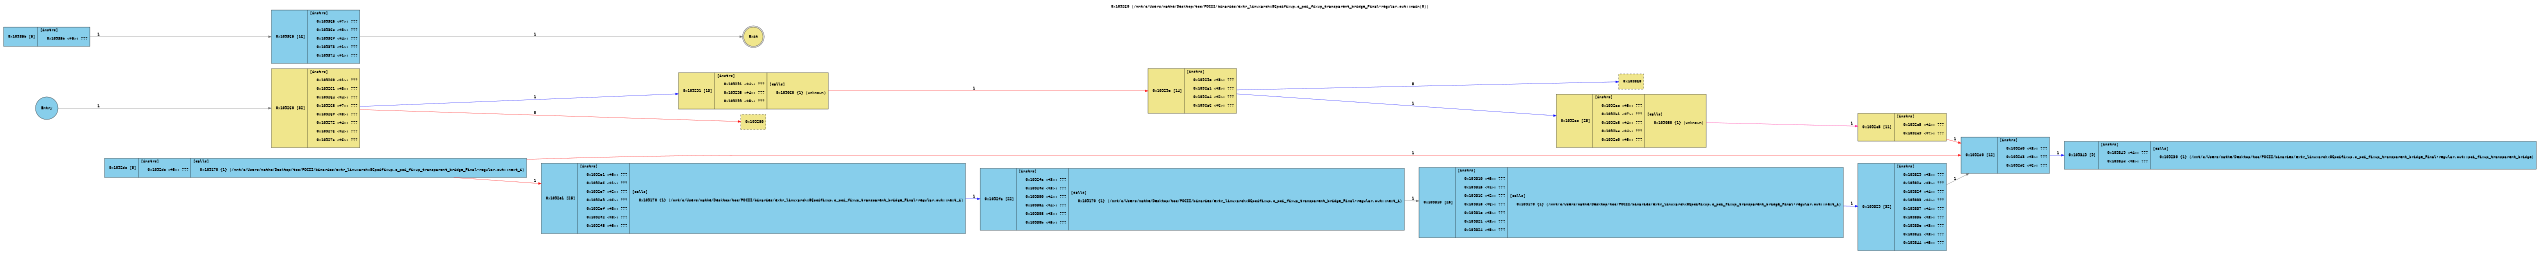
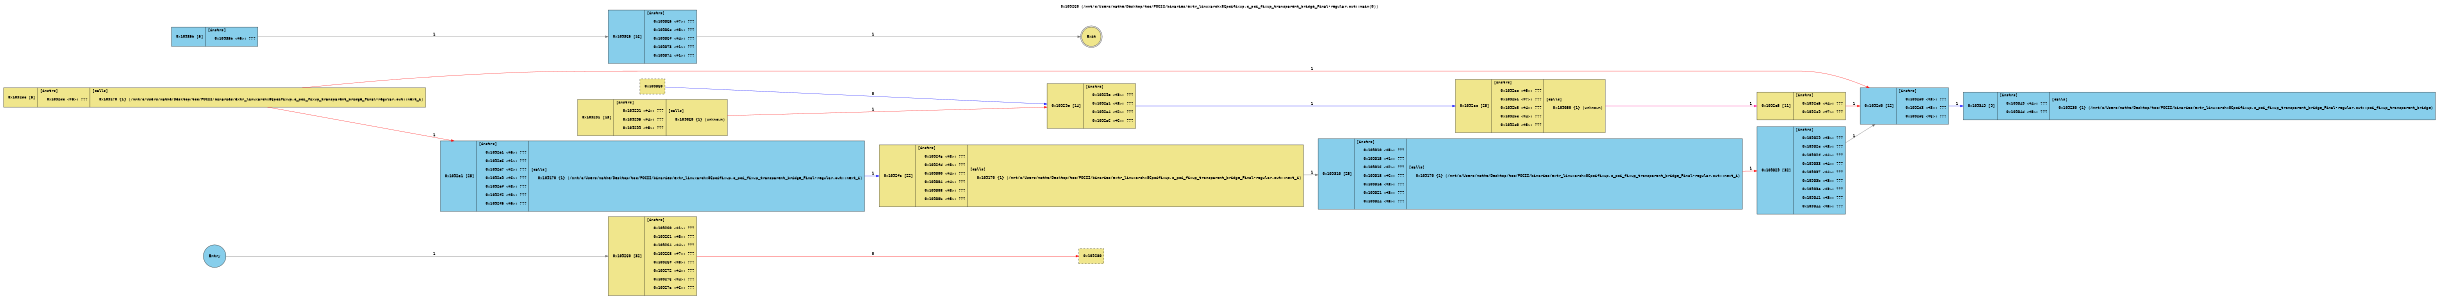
(1426, 86) -> (855, 95)
(518, 100) -> none
(316, 168) -> (215, 97)
(1192, 199) -> (1091, 176)
(1849, 206) -> (1748, 171)
